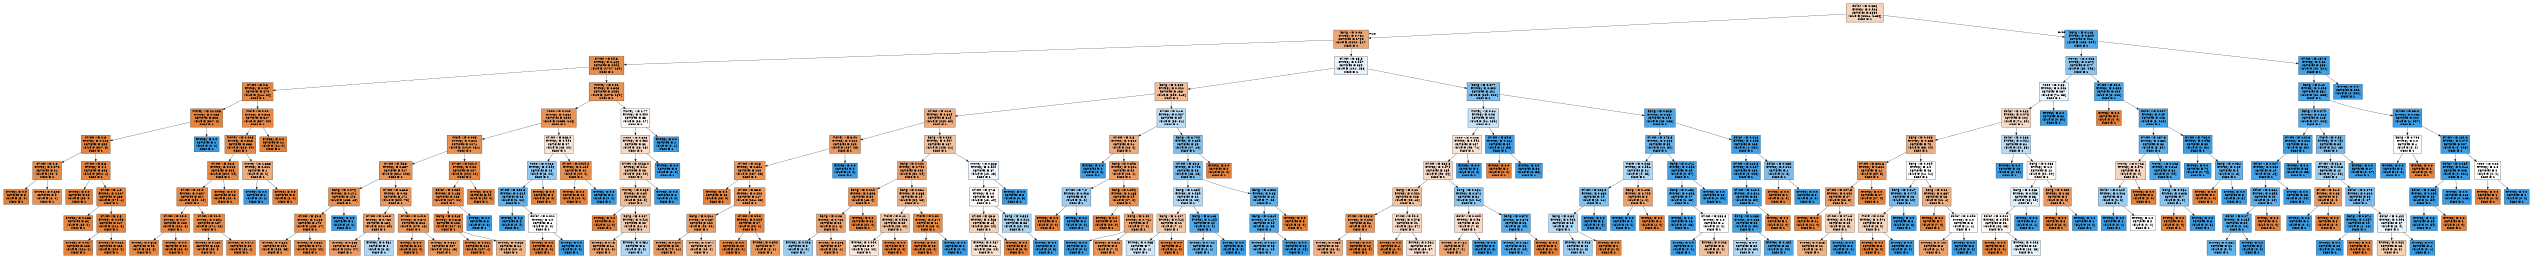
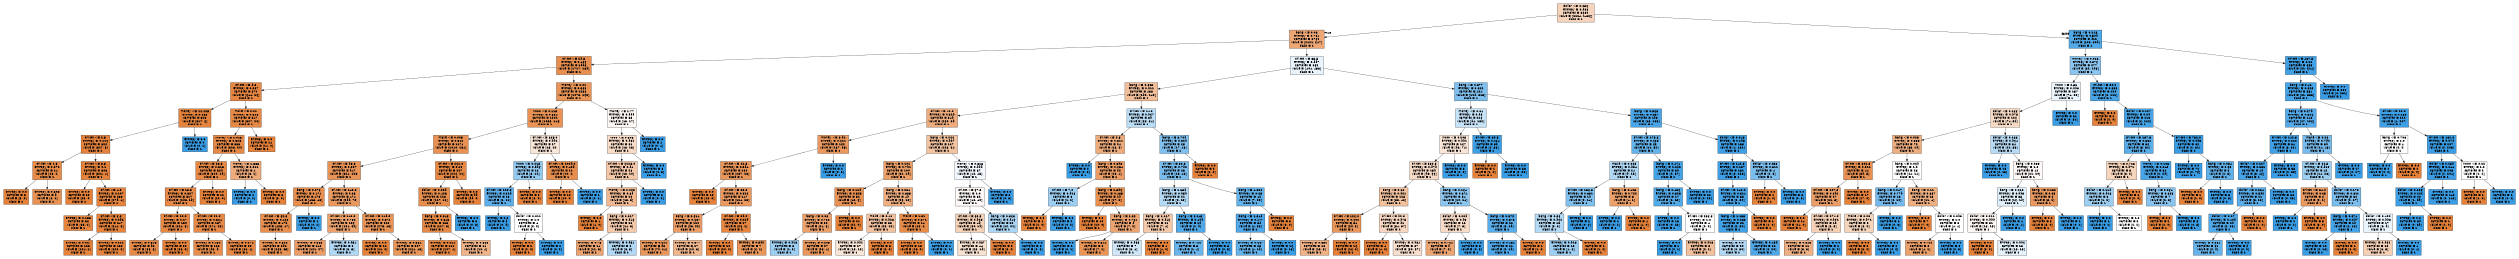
(310, 248) -> none
